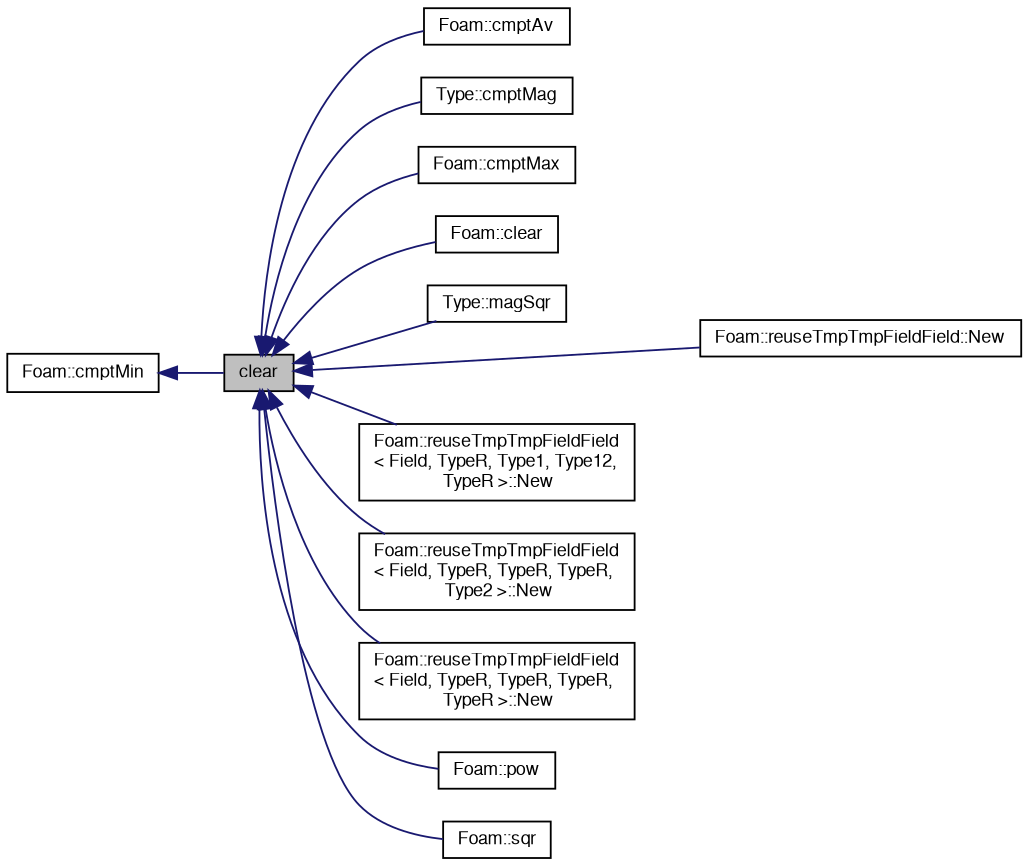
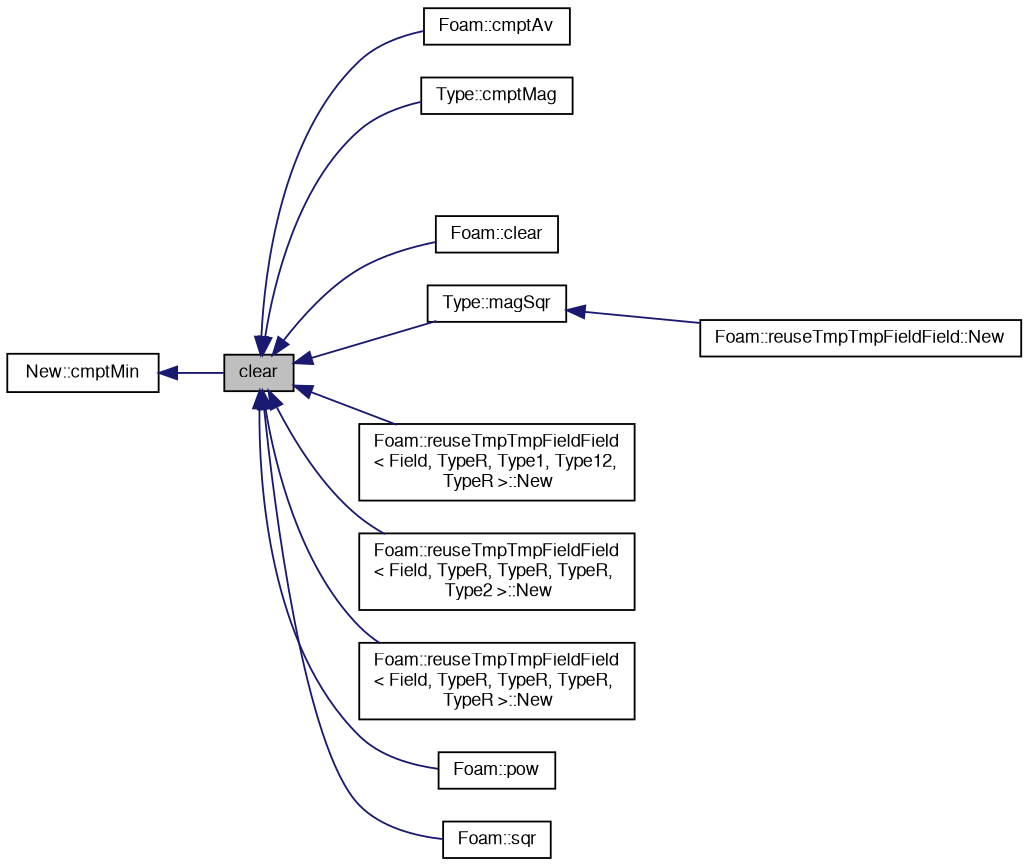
(497, 165) -> none
(506, 359) -> (642, 317)
(83, 373) -> (83, 373)
